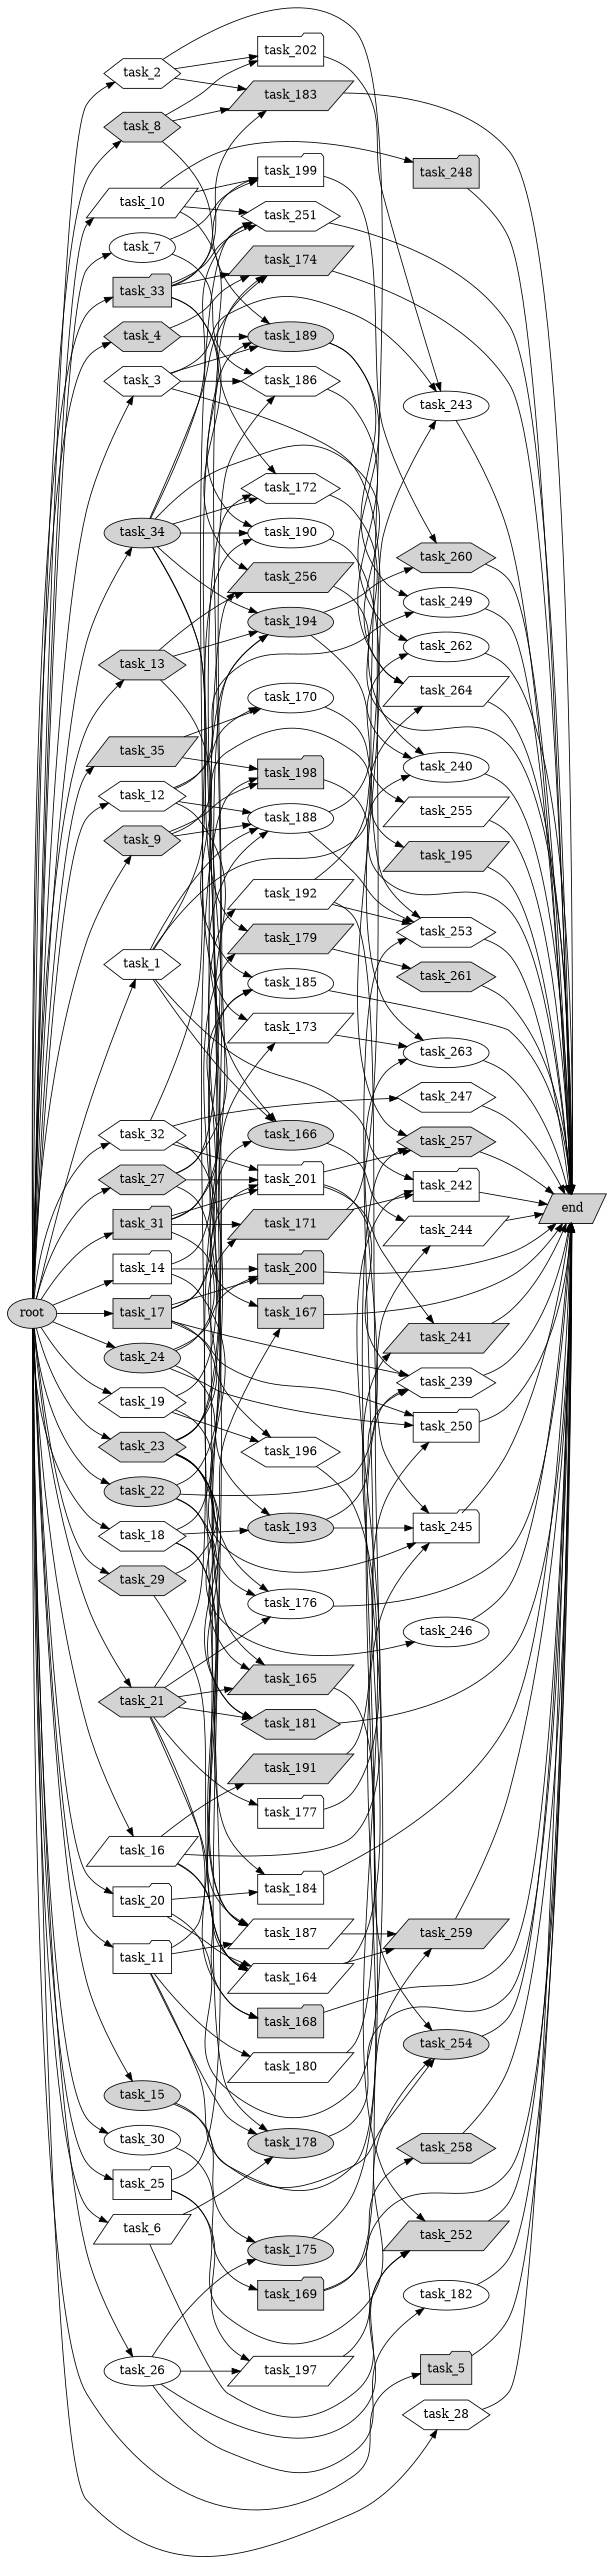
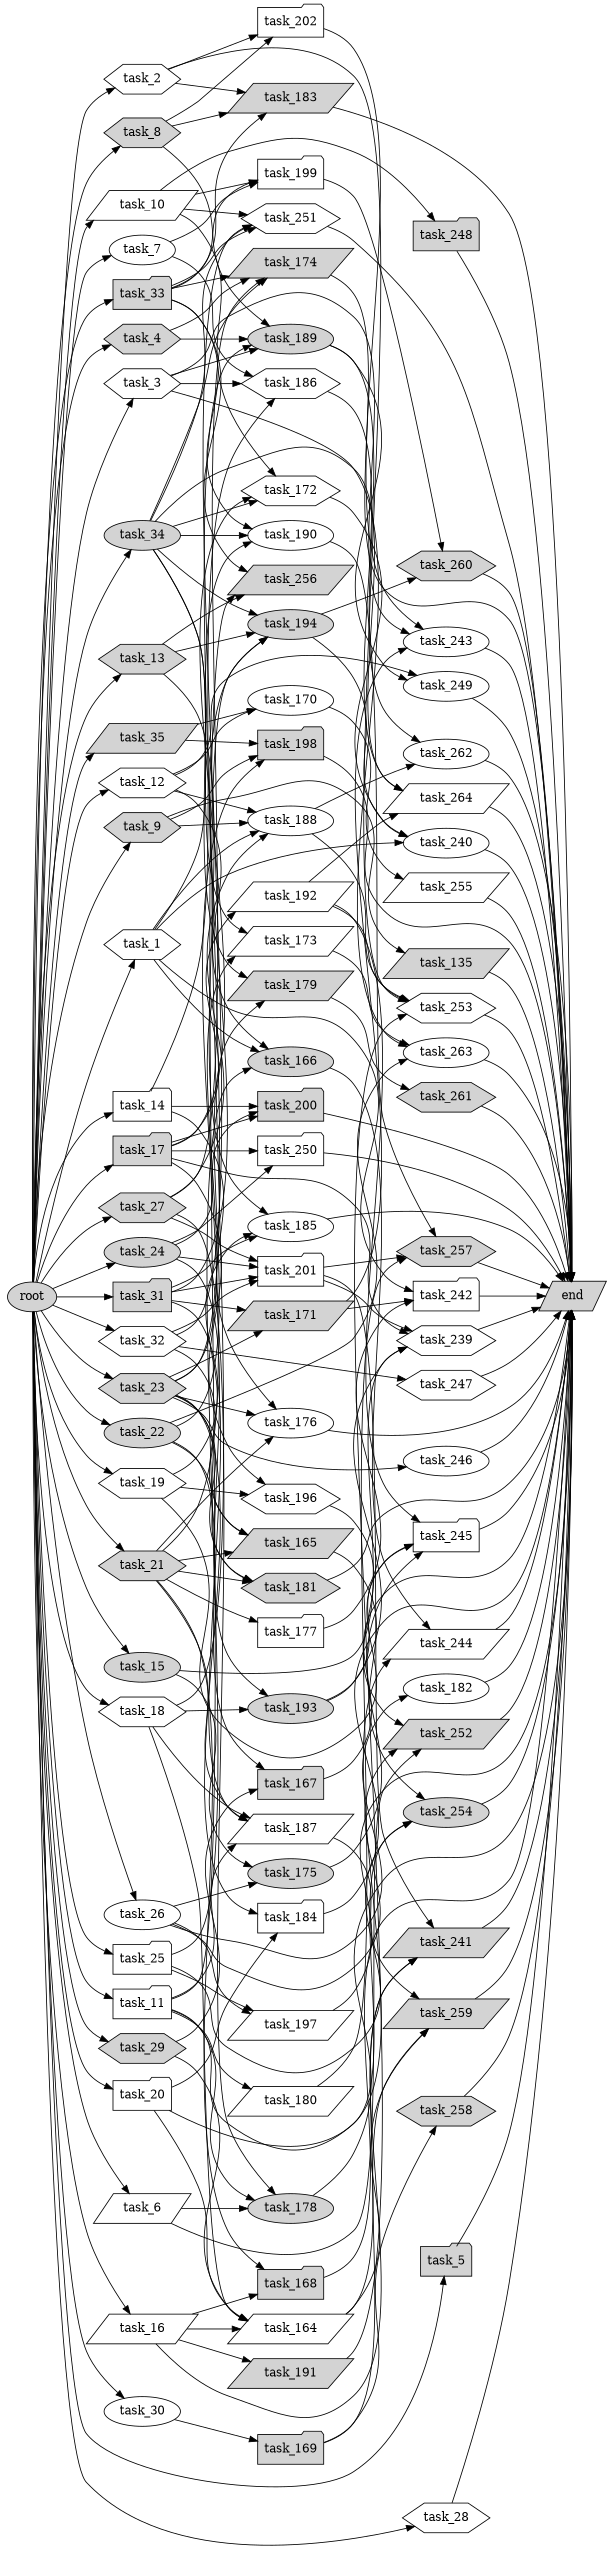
(531, 787) -> none
(446, 856) -> (446, 964)
(376, 1703) -> (371, 2135)
